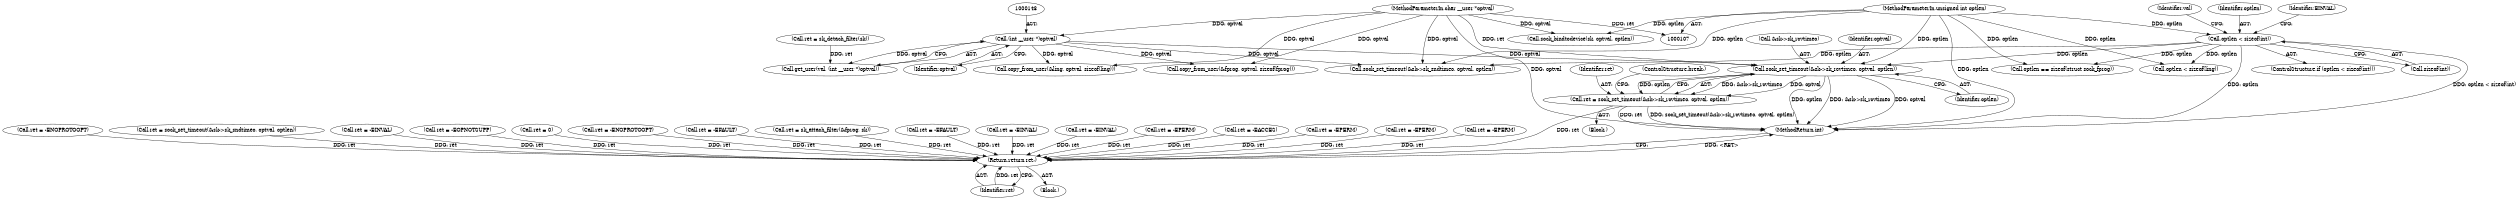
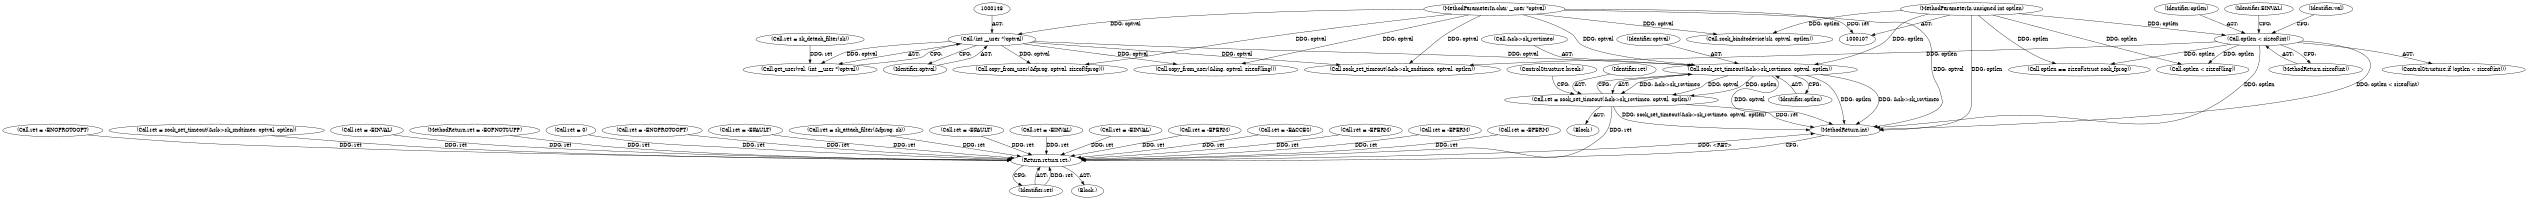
(1493, 39) -> (1598, 39)
(1660, 50) -> none
(2046, 54) -> none
(2431, 70) -> (2316, 70)
(458, 130) -> (475, 130)
